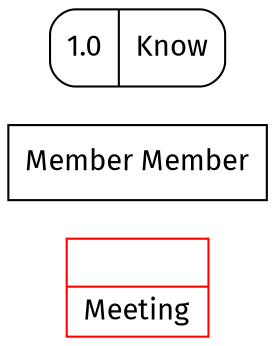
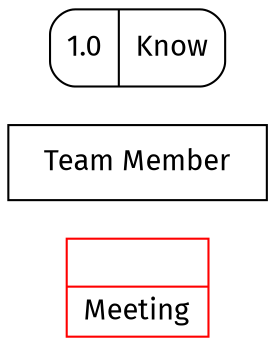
(138, 163) -> (138, 163)
